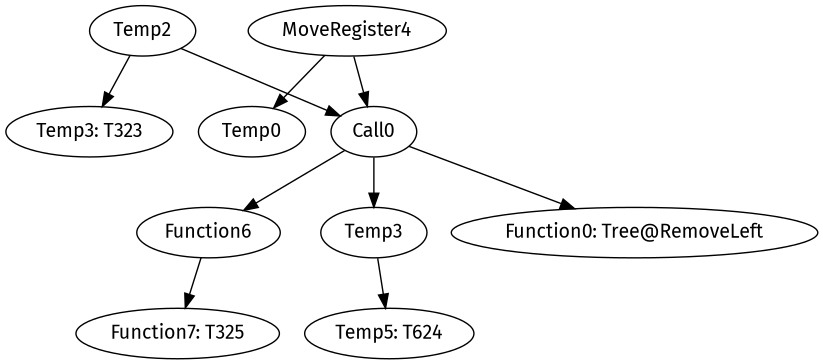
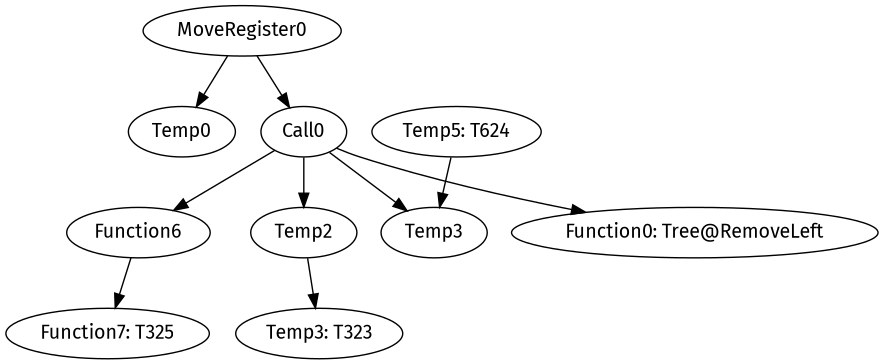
(347, 31) -> (242, 31)
(254, 79) -> (304, 175)
(381, 276) -> (448, 173)
